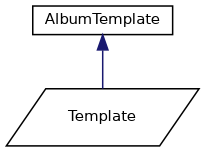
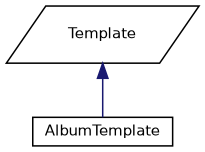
(103, 69) -> (103, 98)
